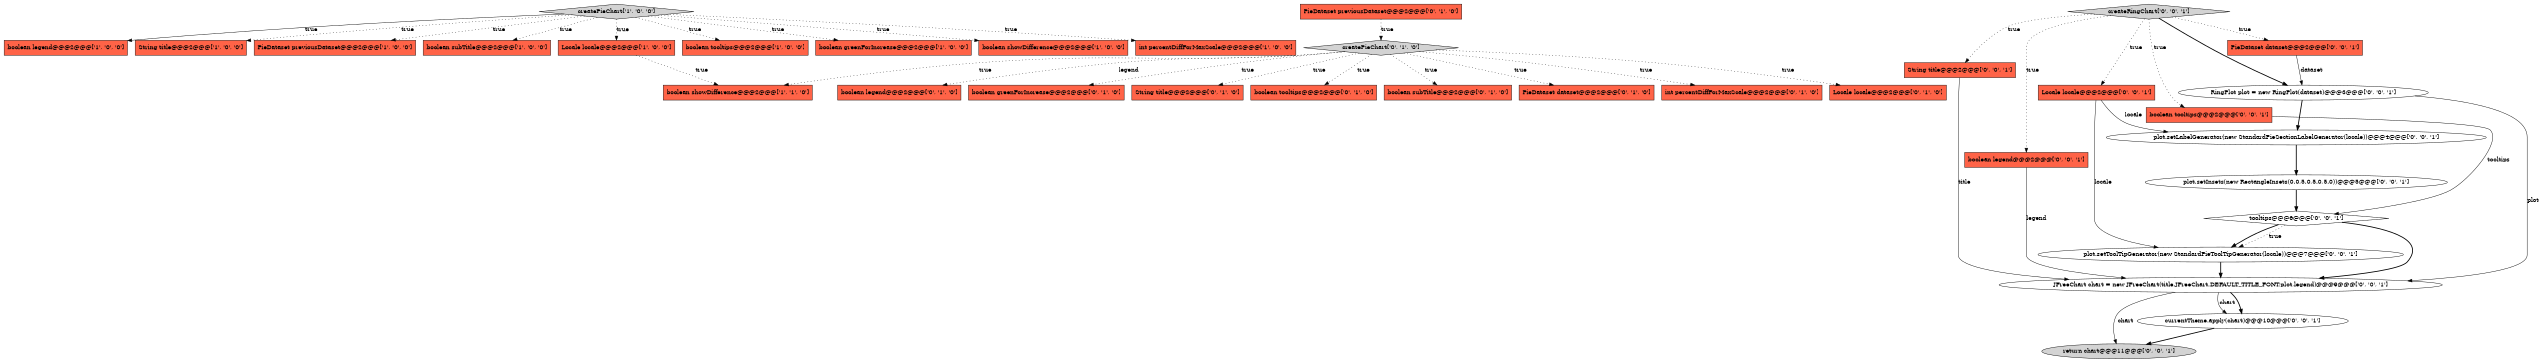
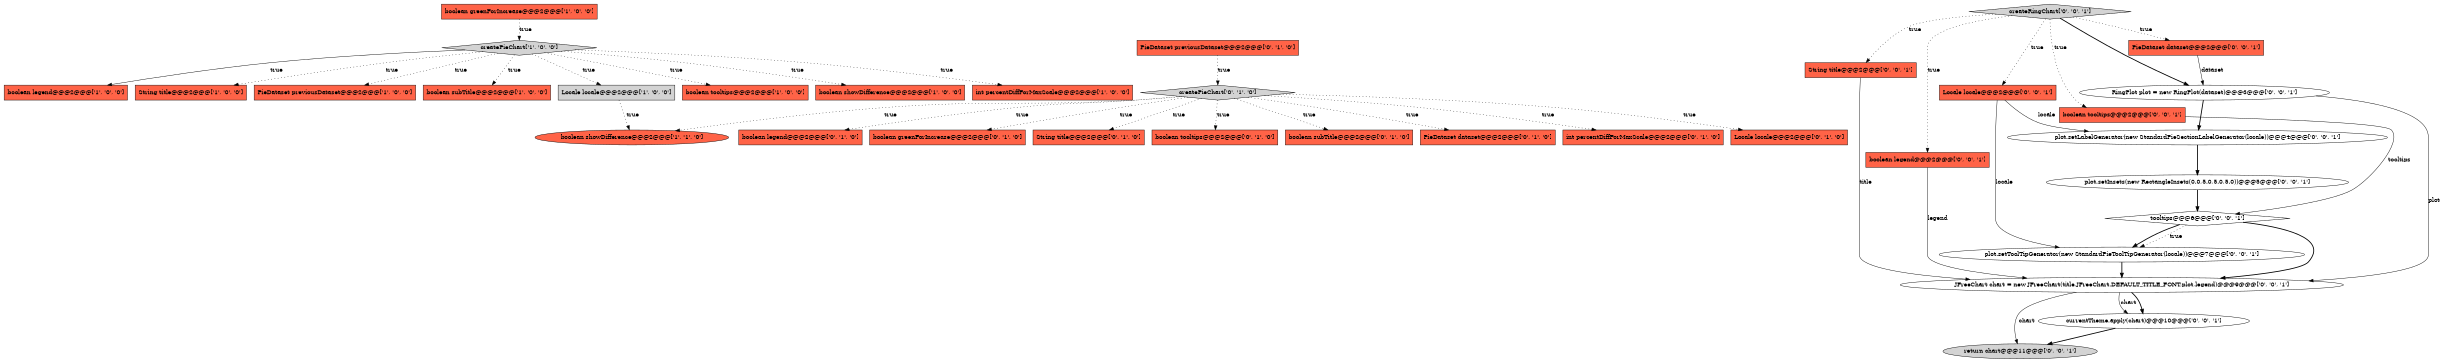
(741, 28) -> (519, 28)
(616, 48) -> (616, 93)
(1129, 70) -> (1022, 115)
(738, 93) -> (632, 137)
